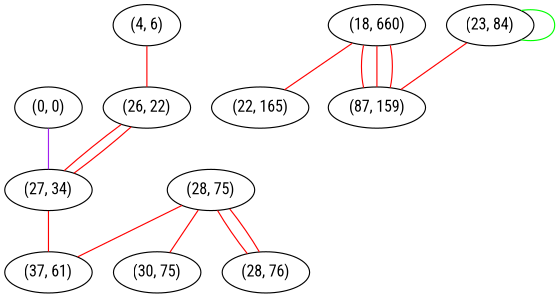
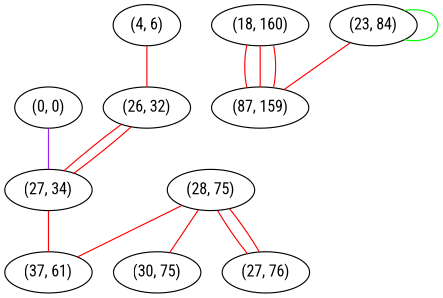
(377, 25) -> (260, 25)
(147, 108) -> (147, 108)
(260, 108) -> none
(266, 272) -> (266, 272)
